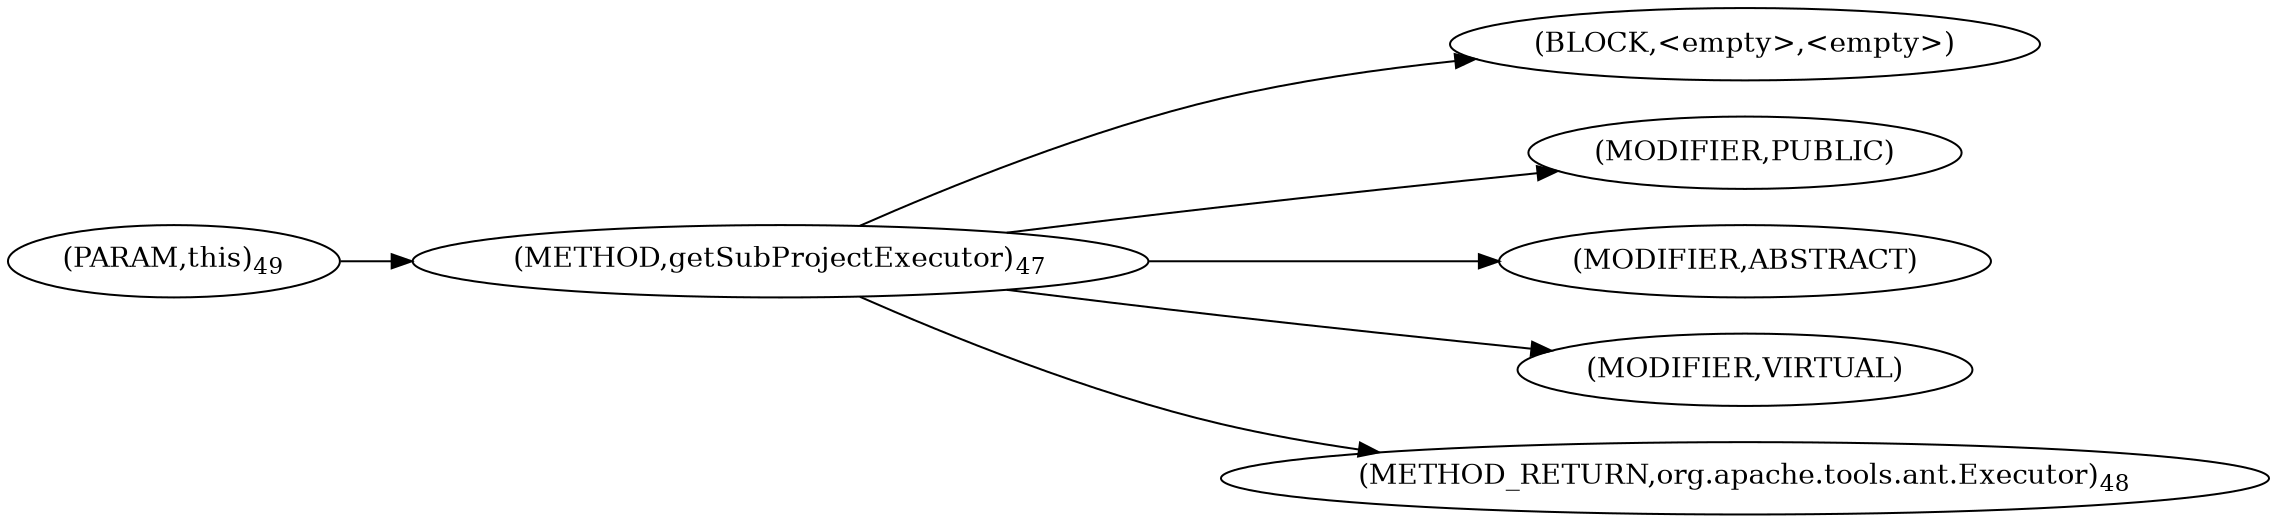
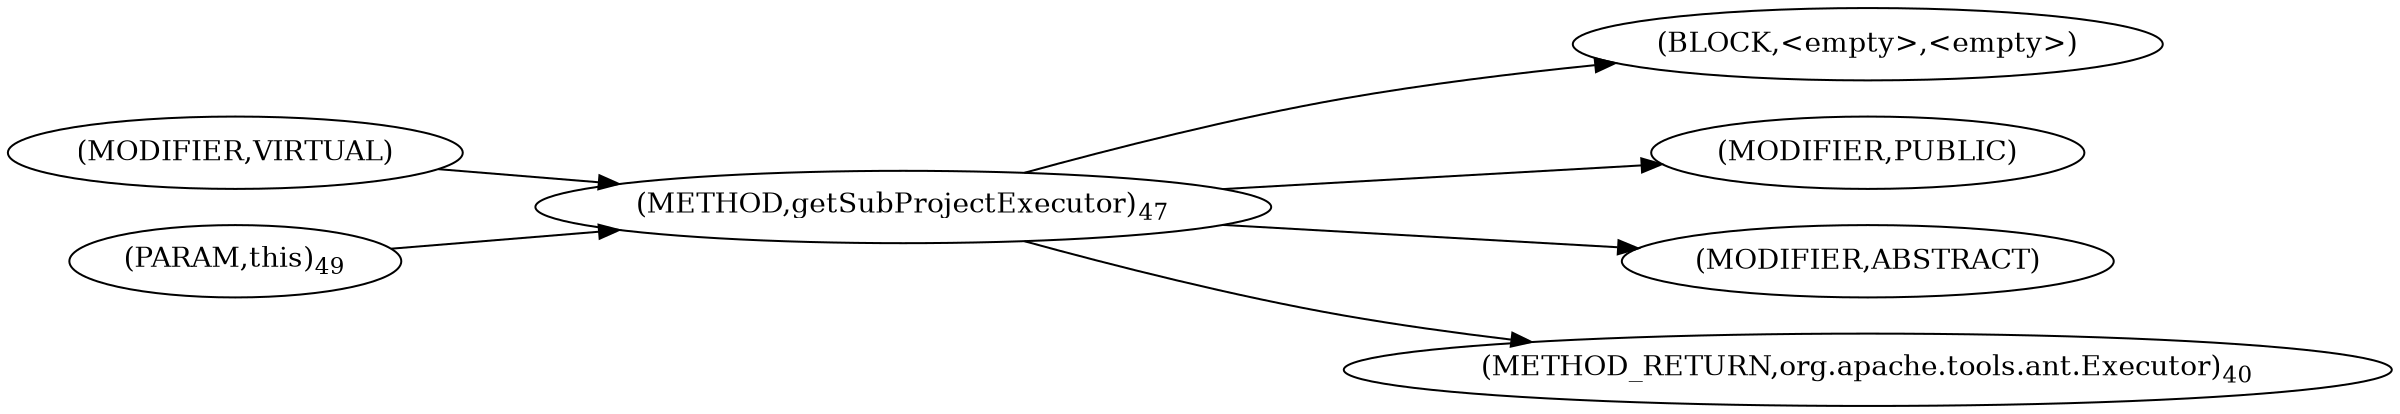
(1269, 321) -> (518, 176)
(2116, 475) -> (2239, 367)
